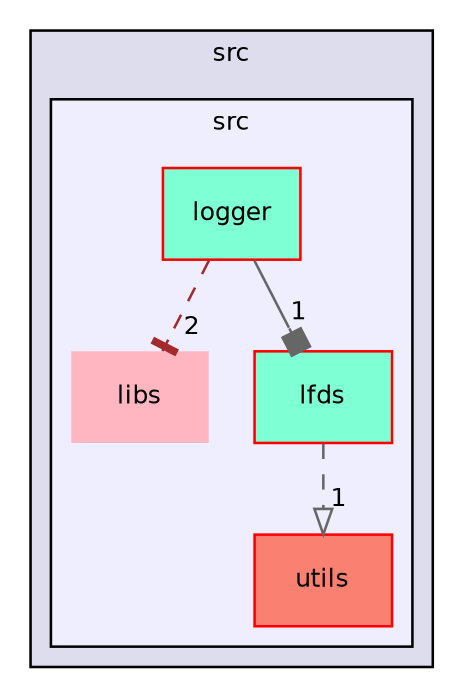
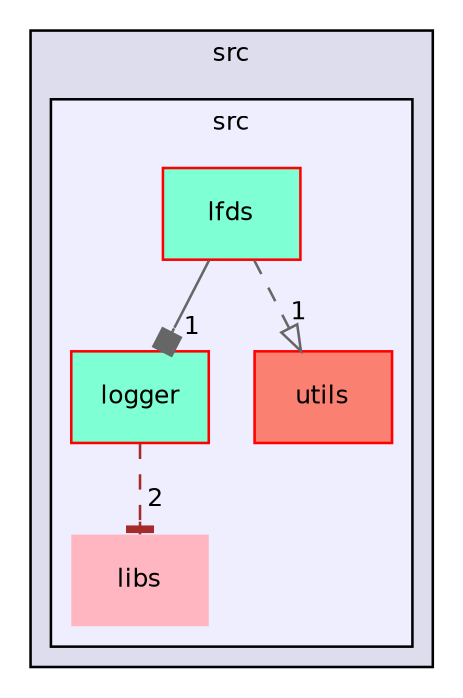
(272, 294) -> (192, 294)
